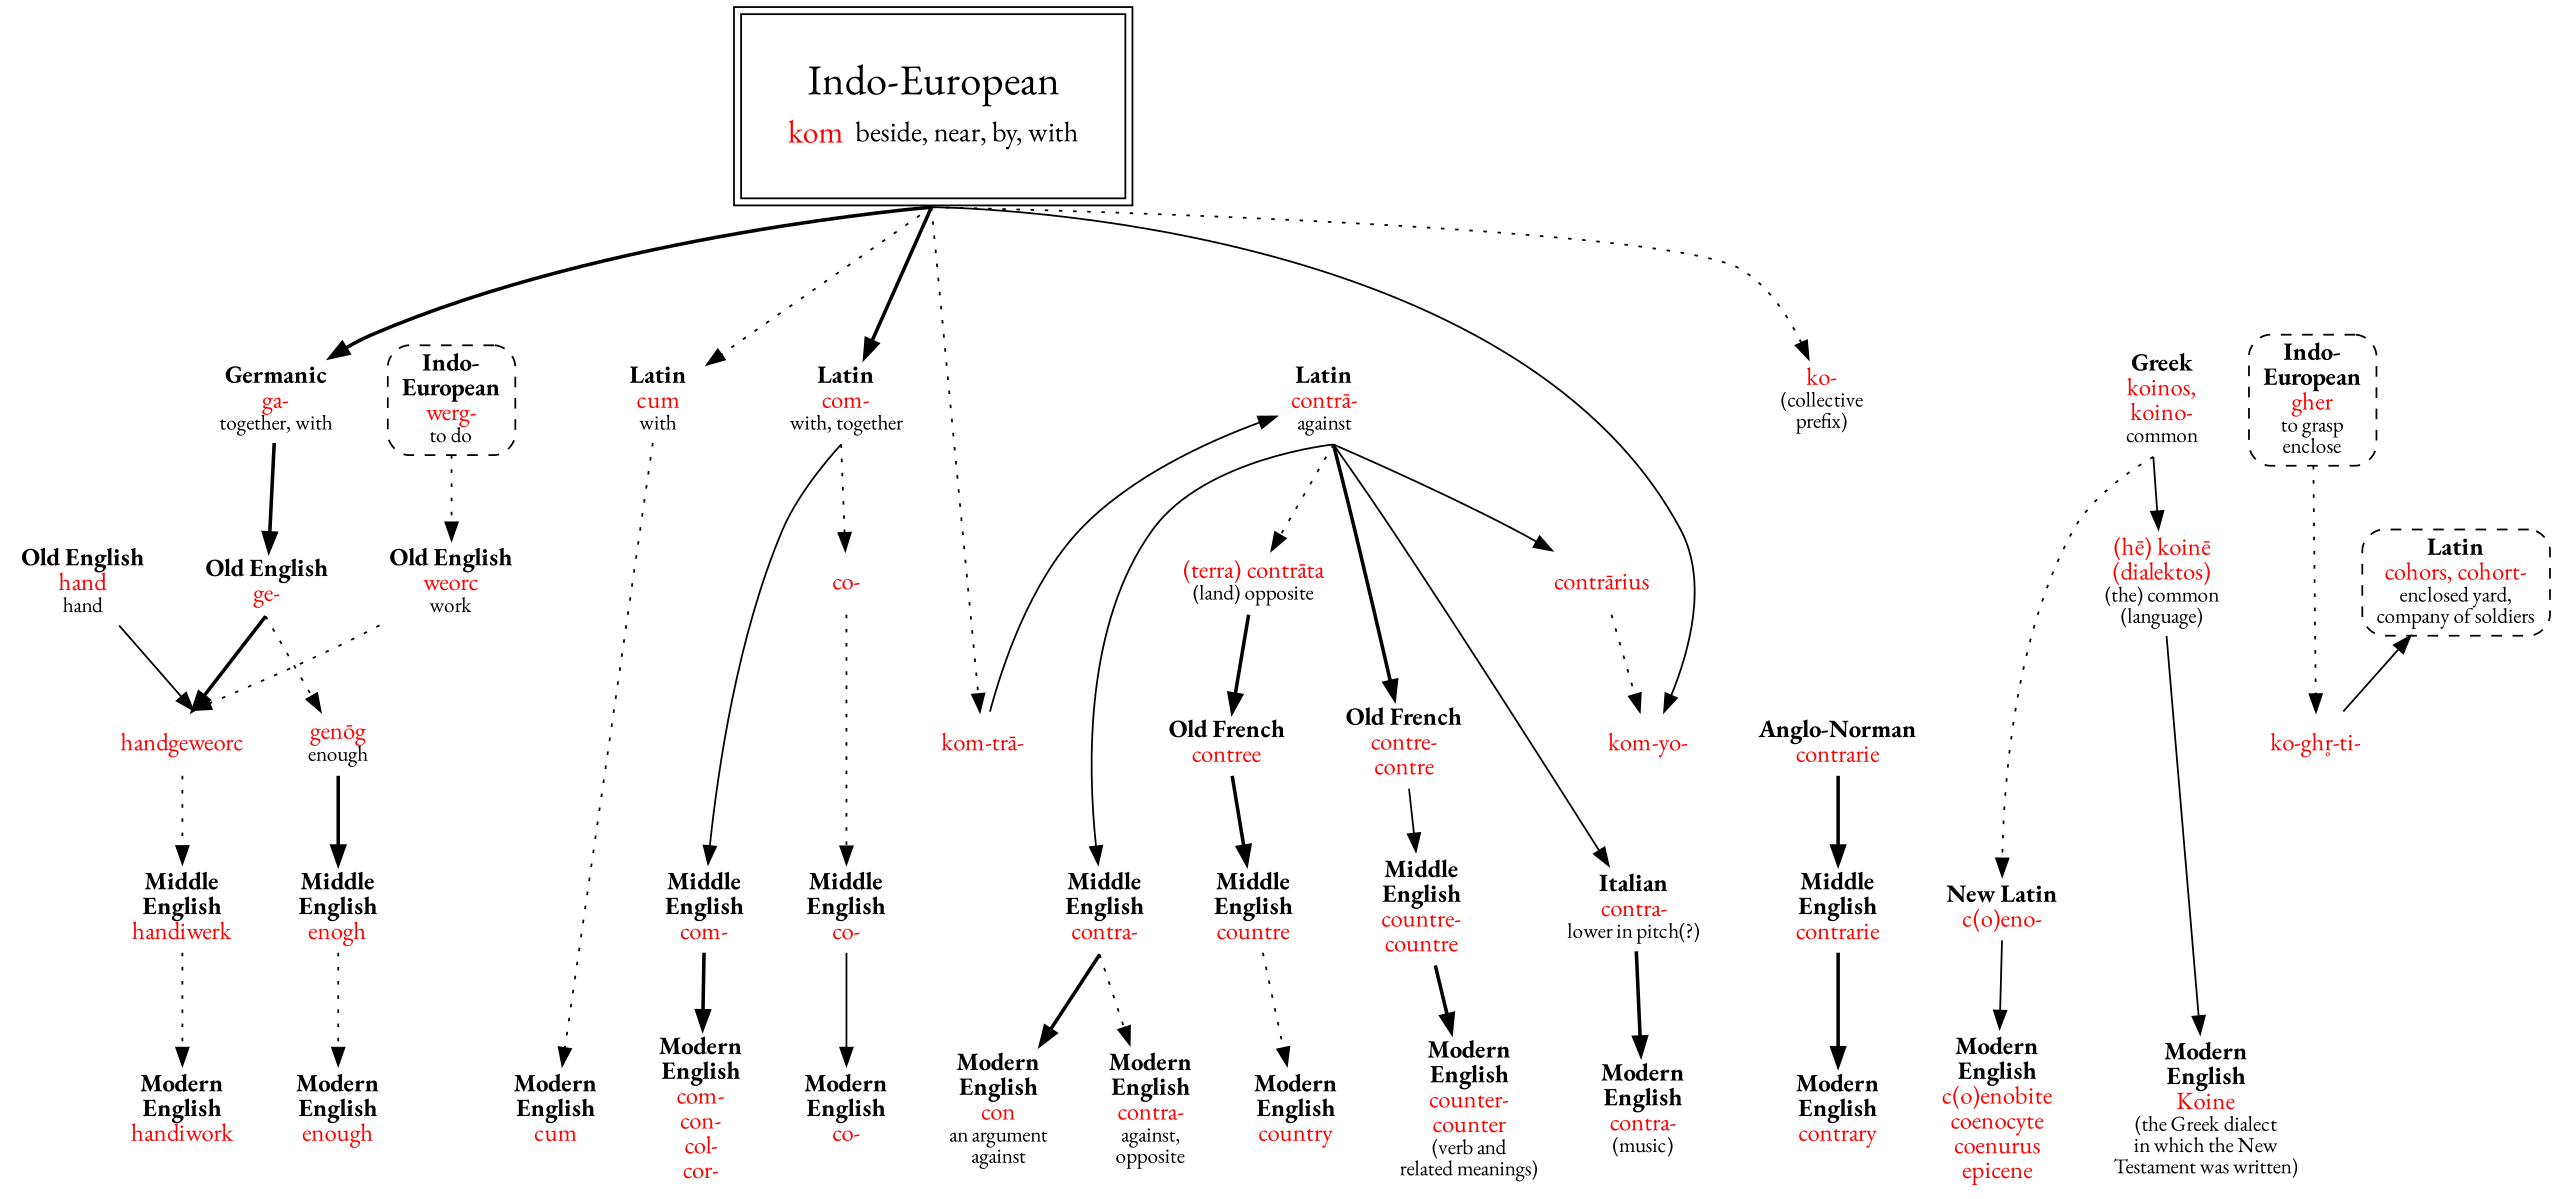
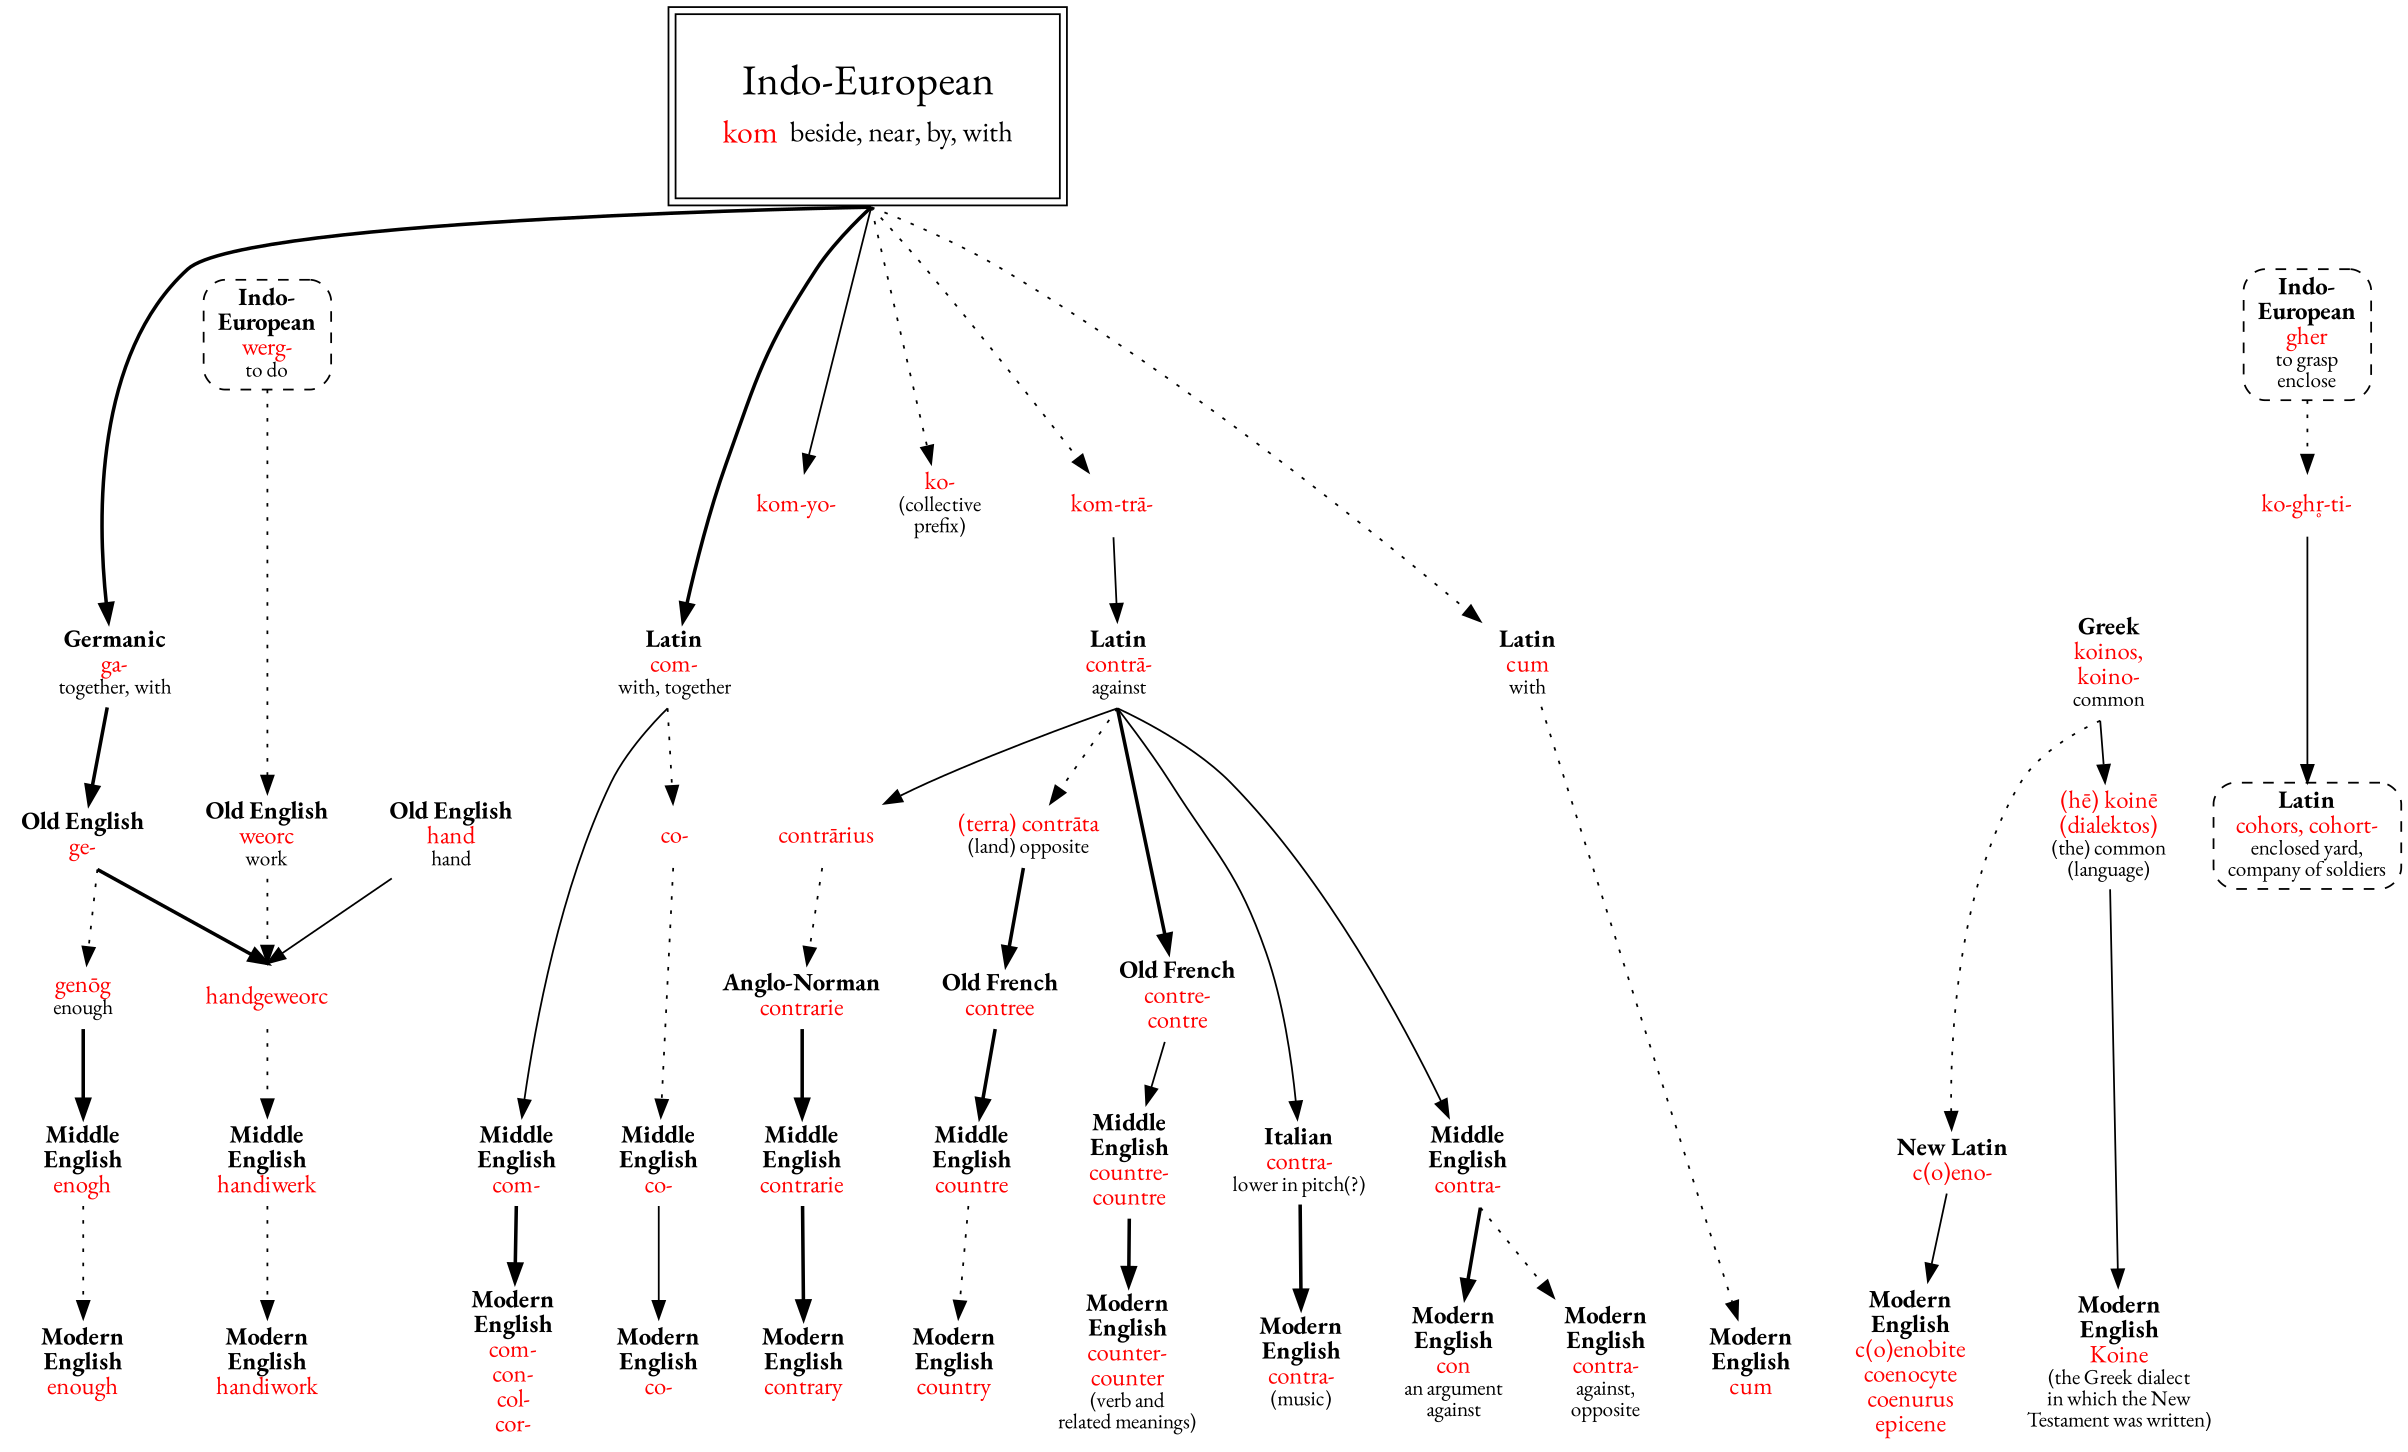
(1623, 654) -> (816, 908)
